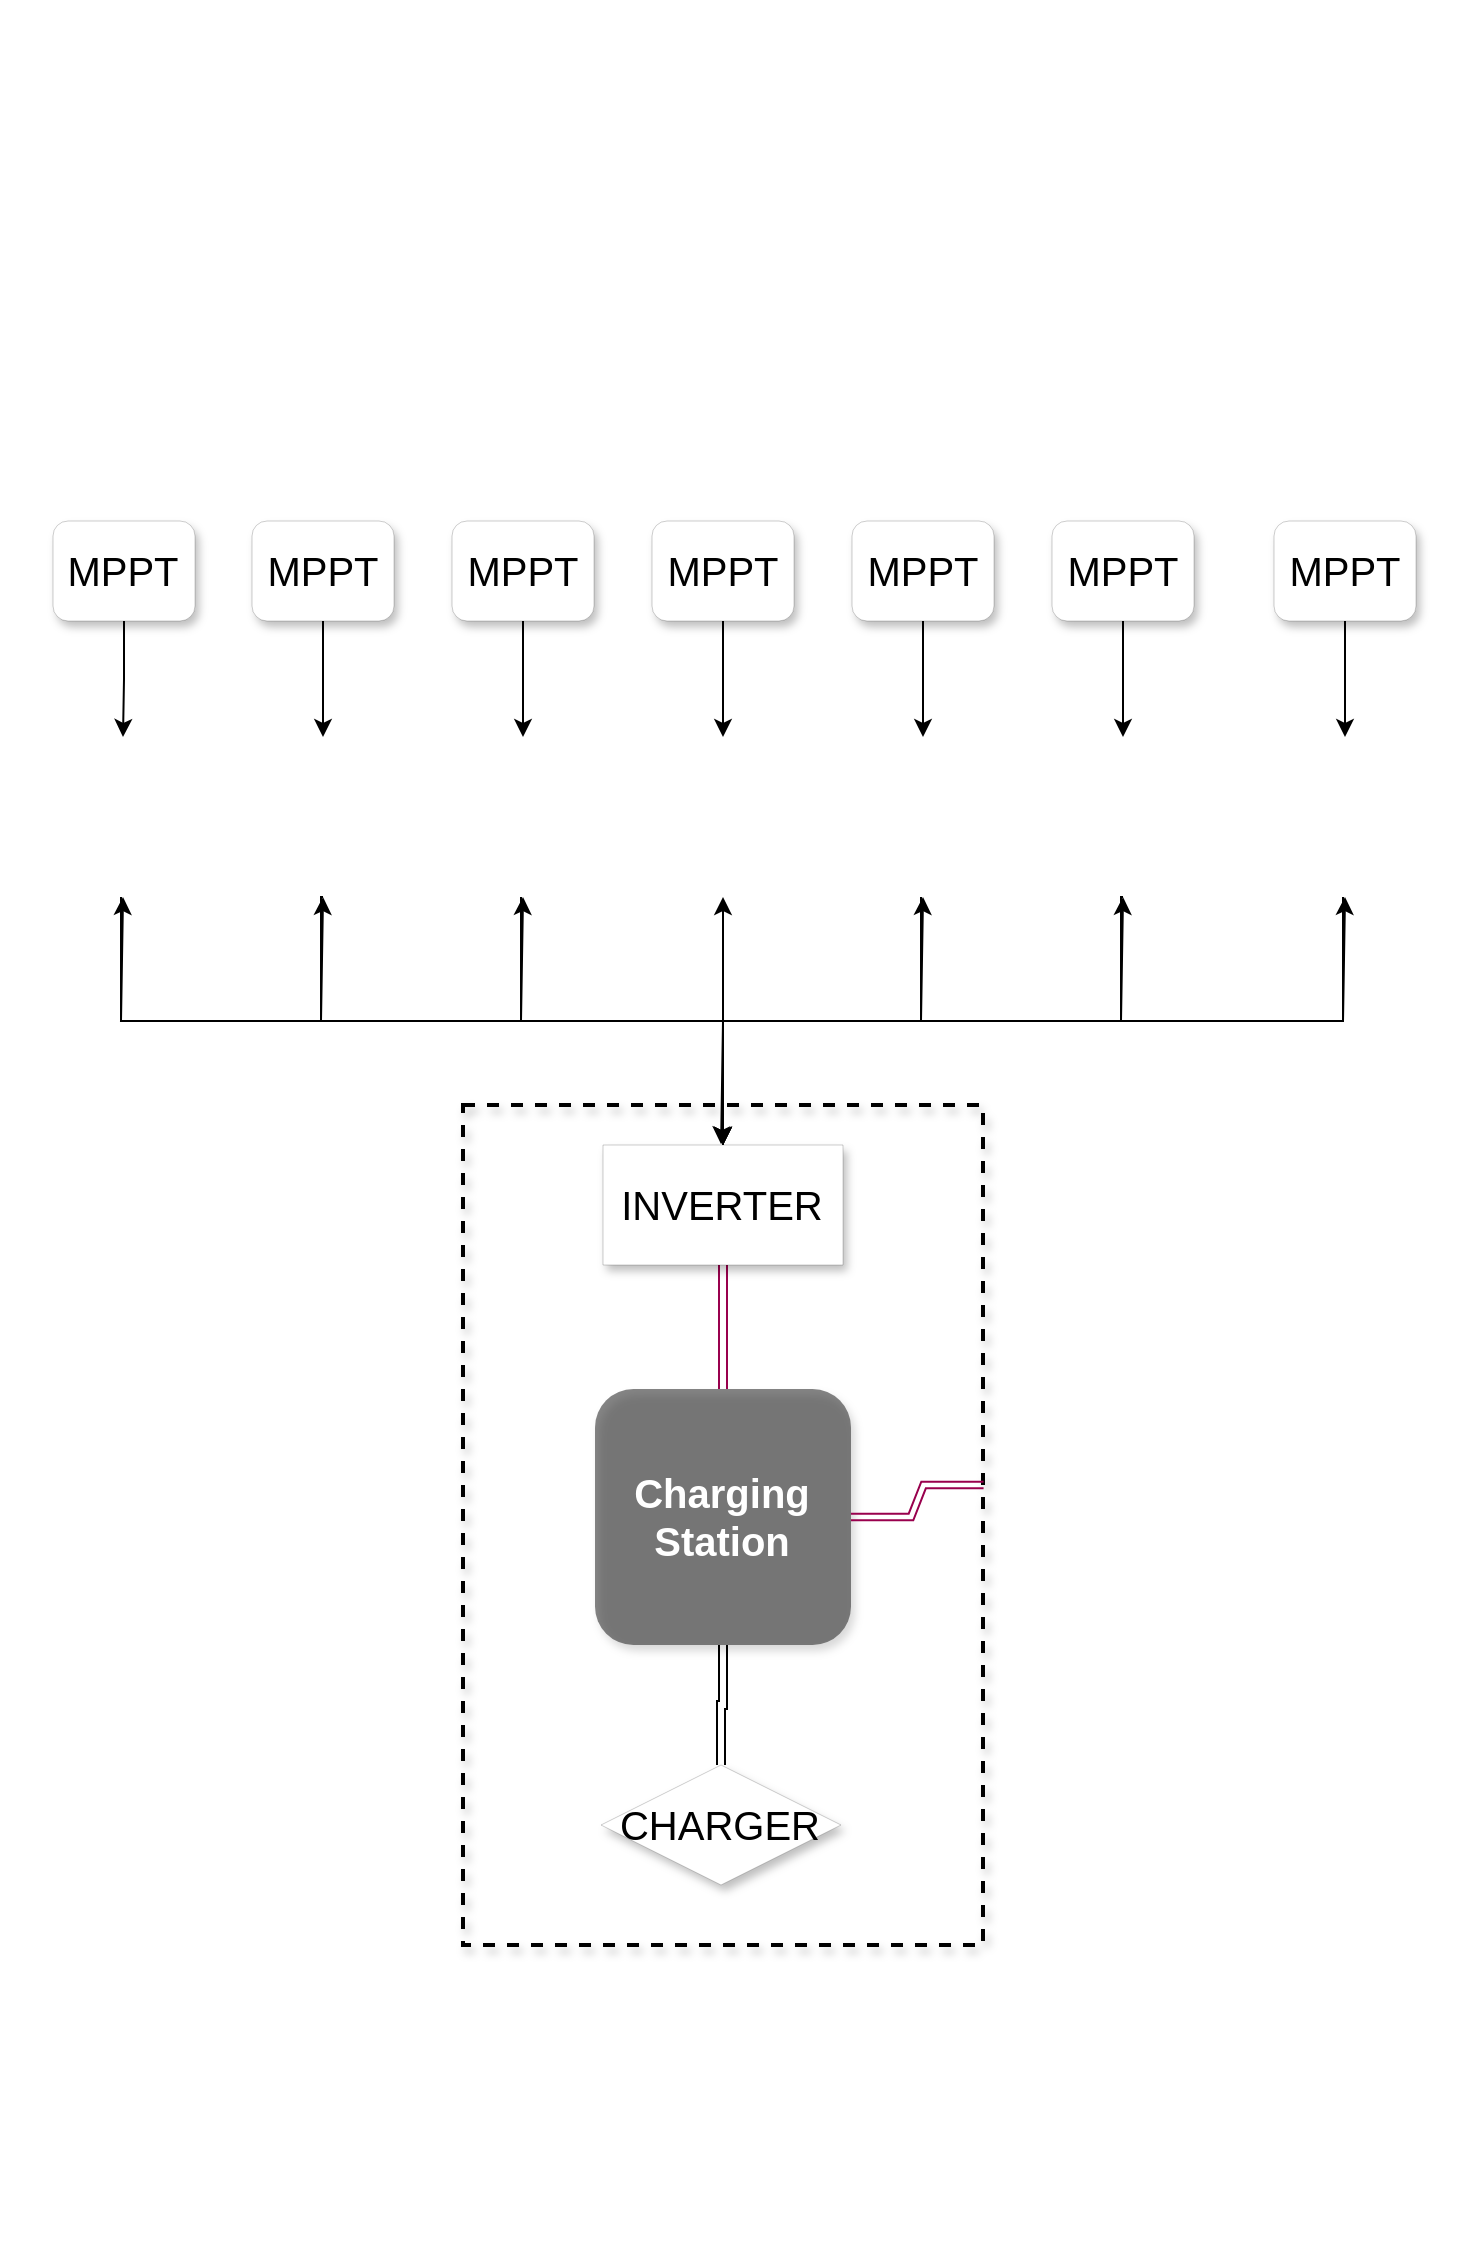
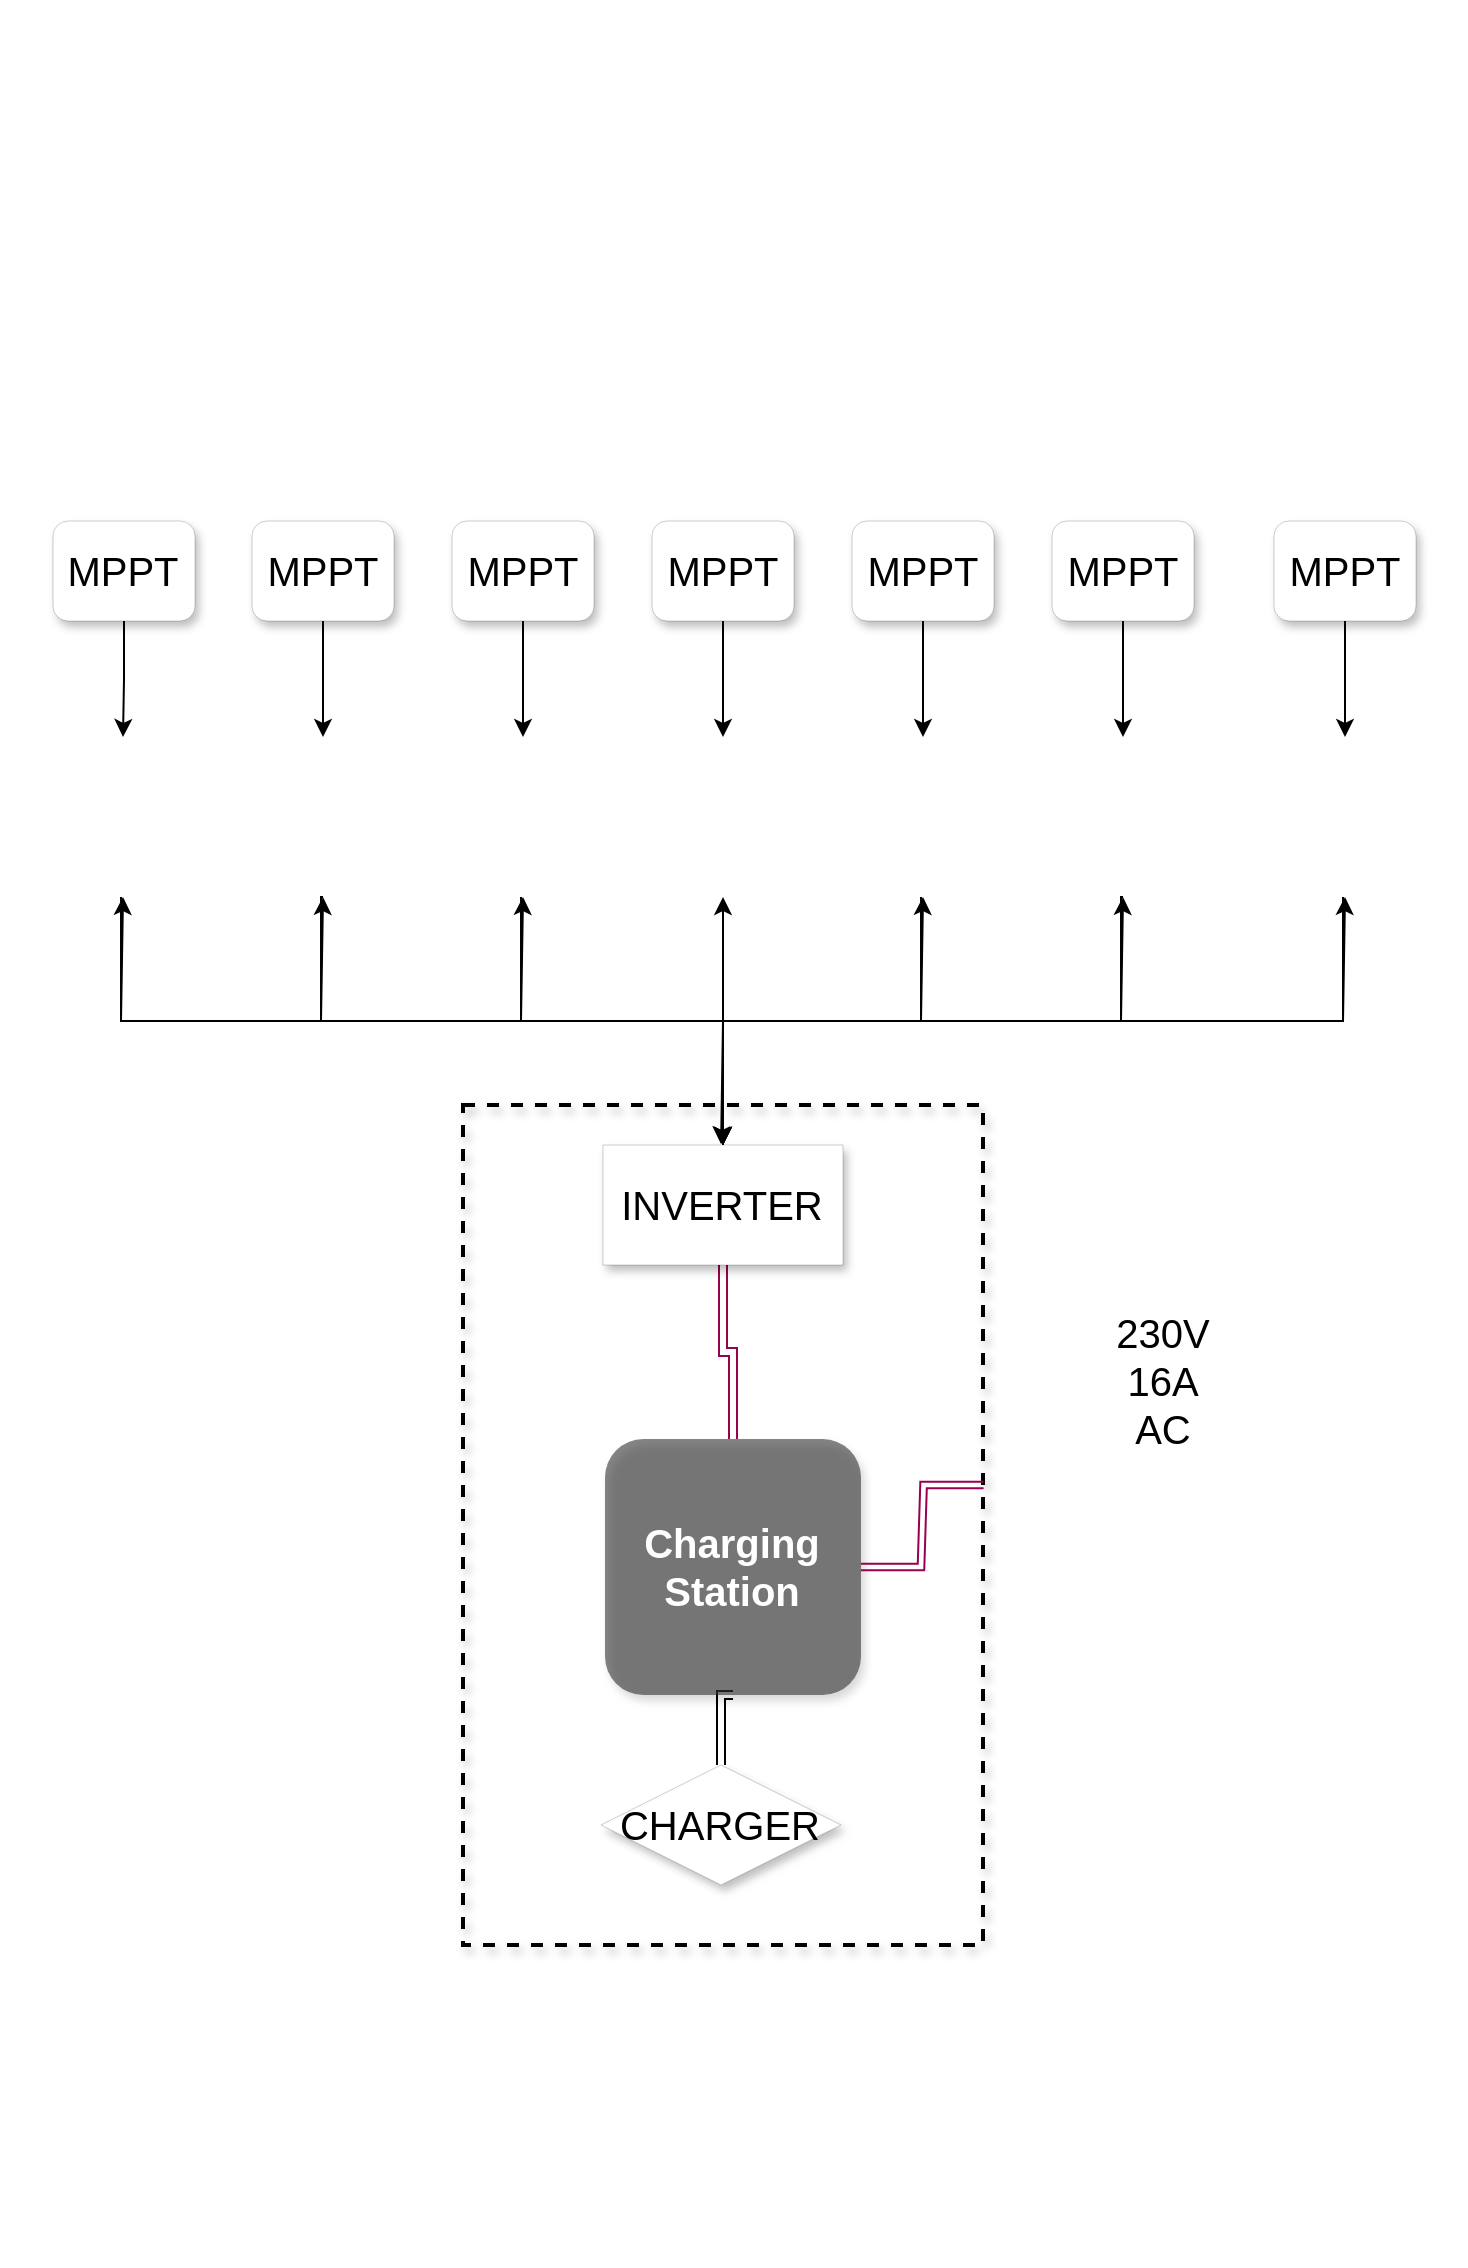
none -> (1163, 1381)
(723, 1517) -> (733, 1567)
